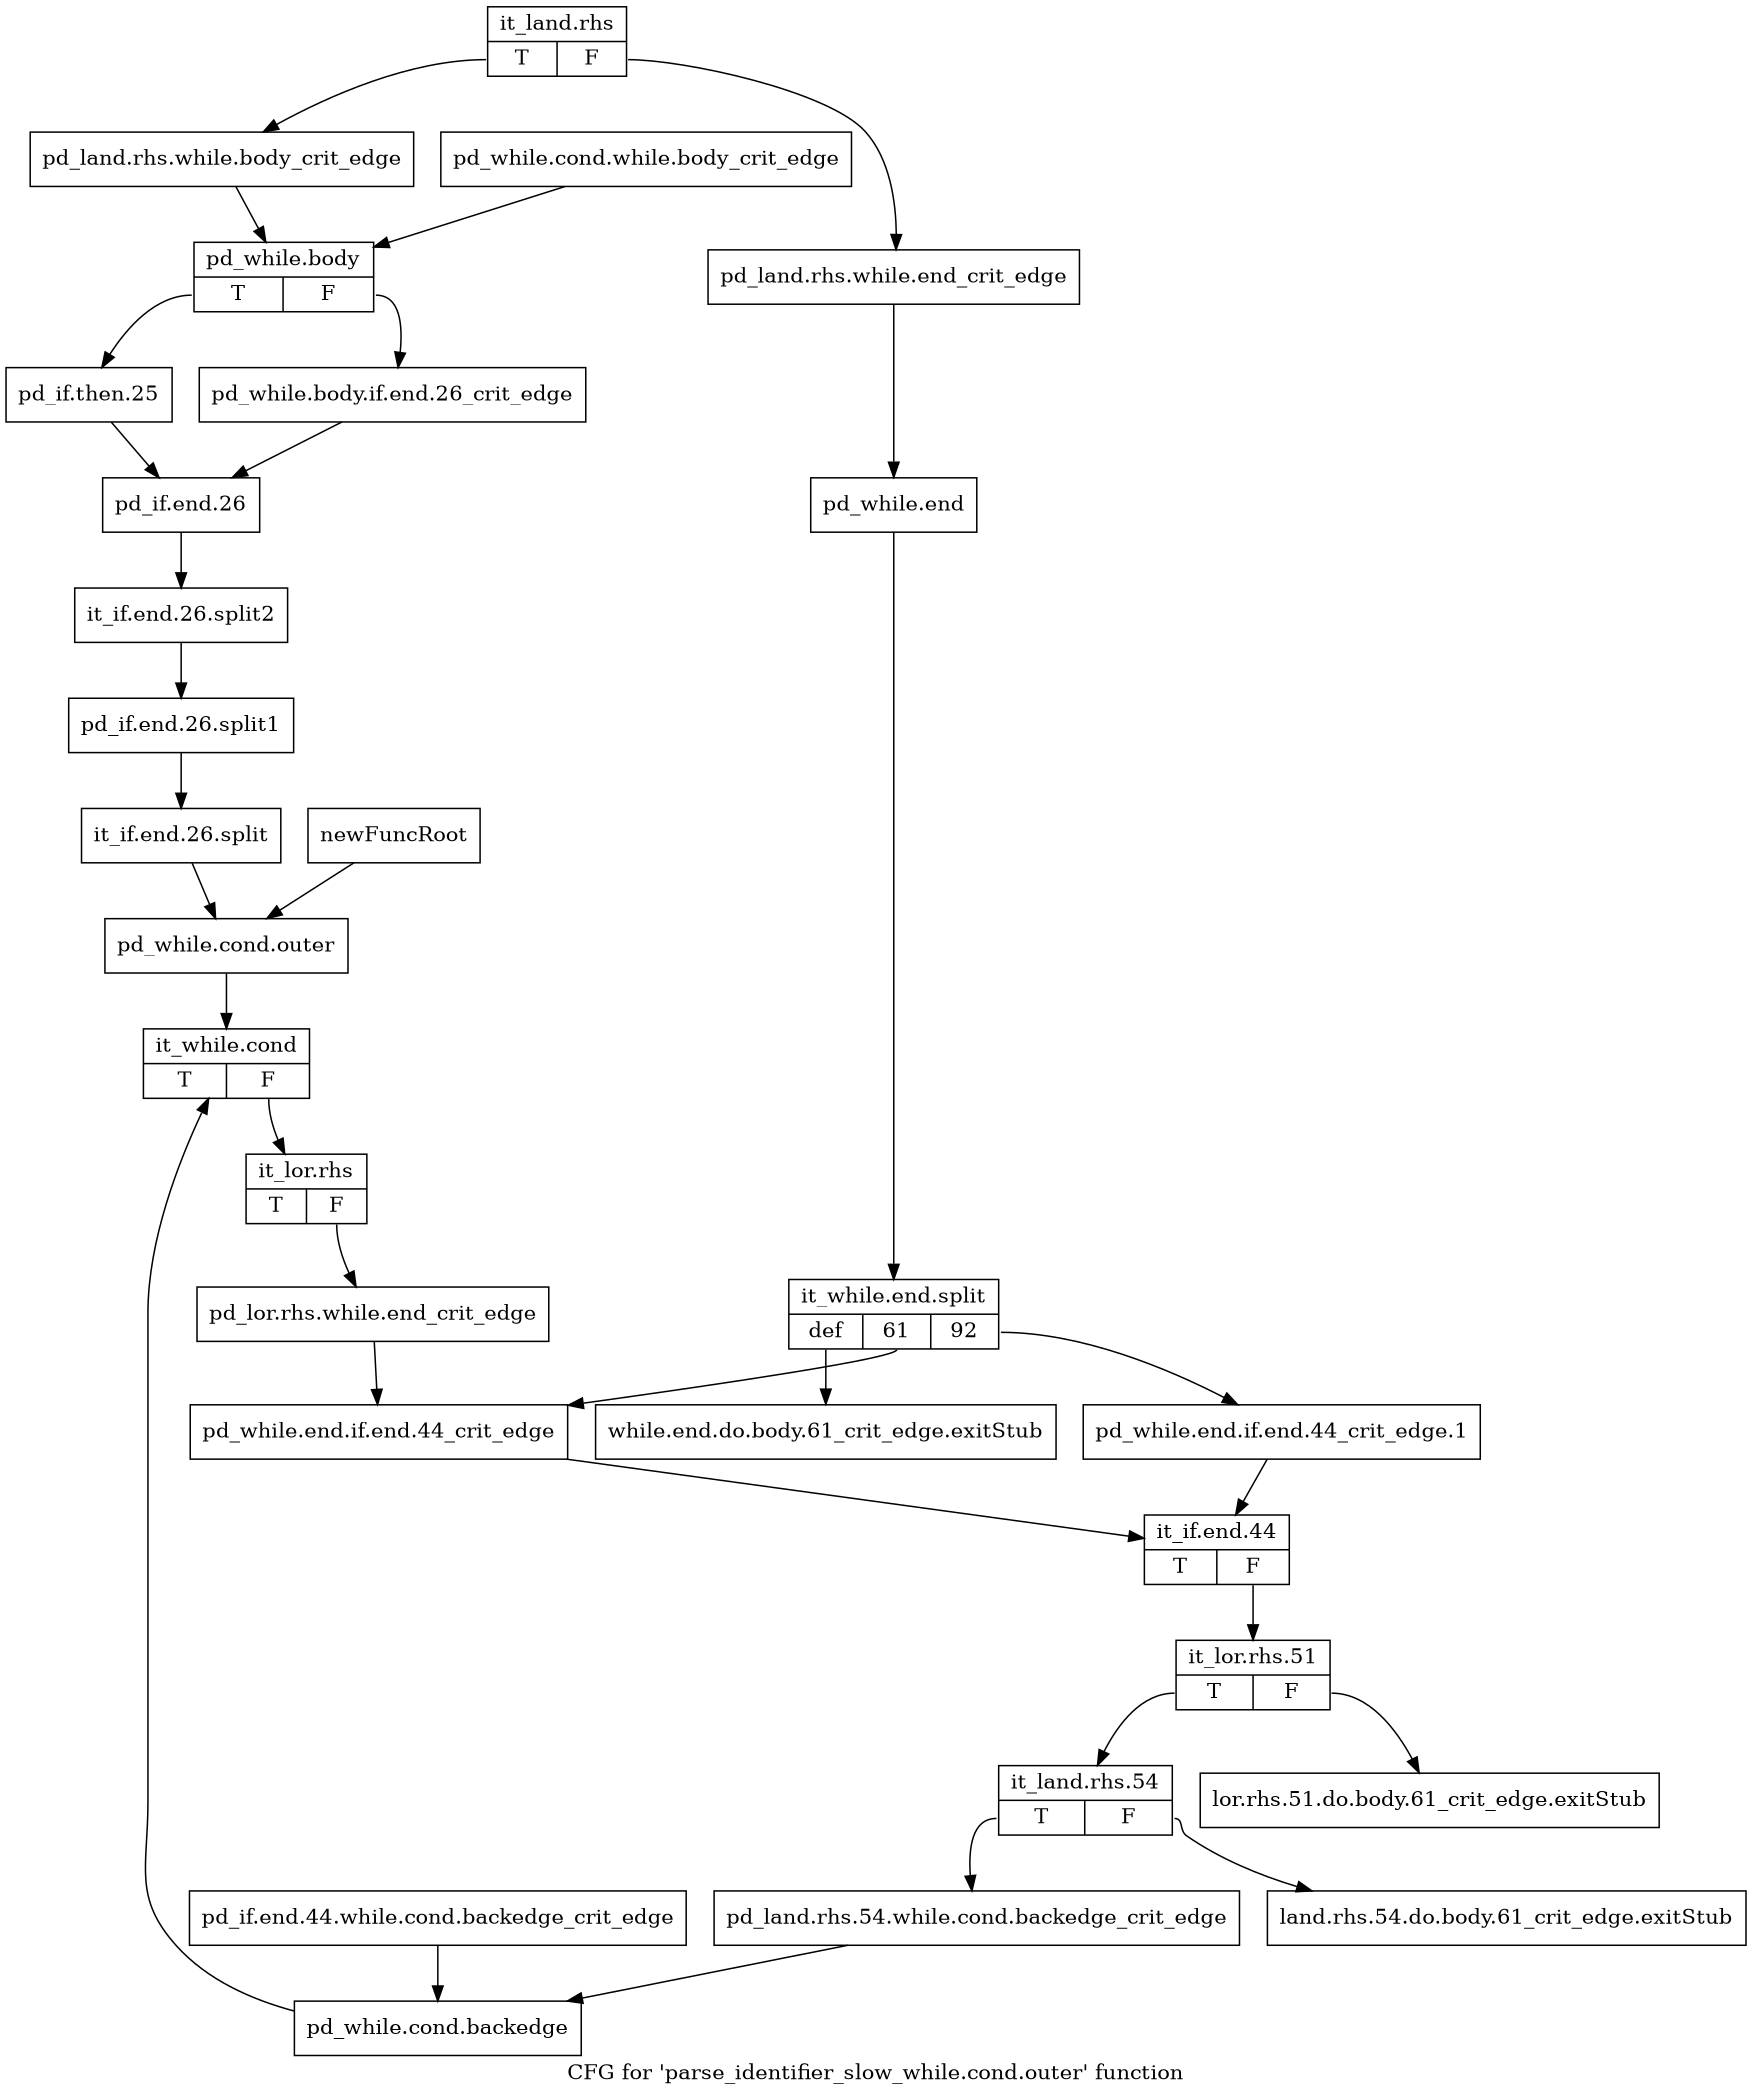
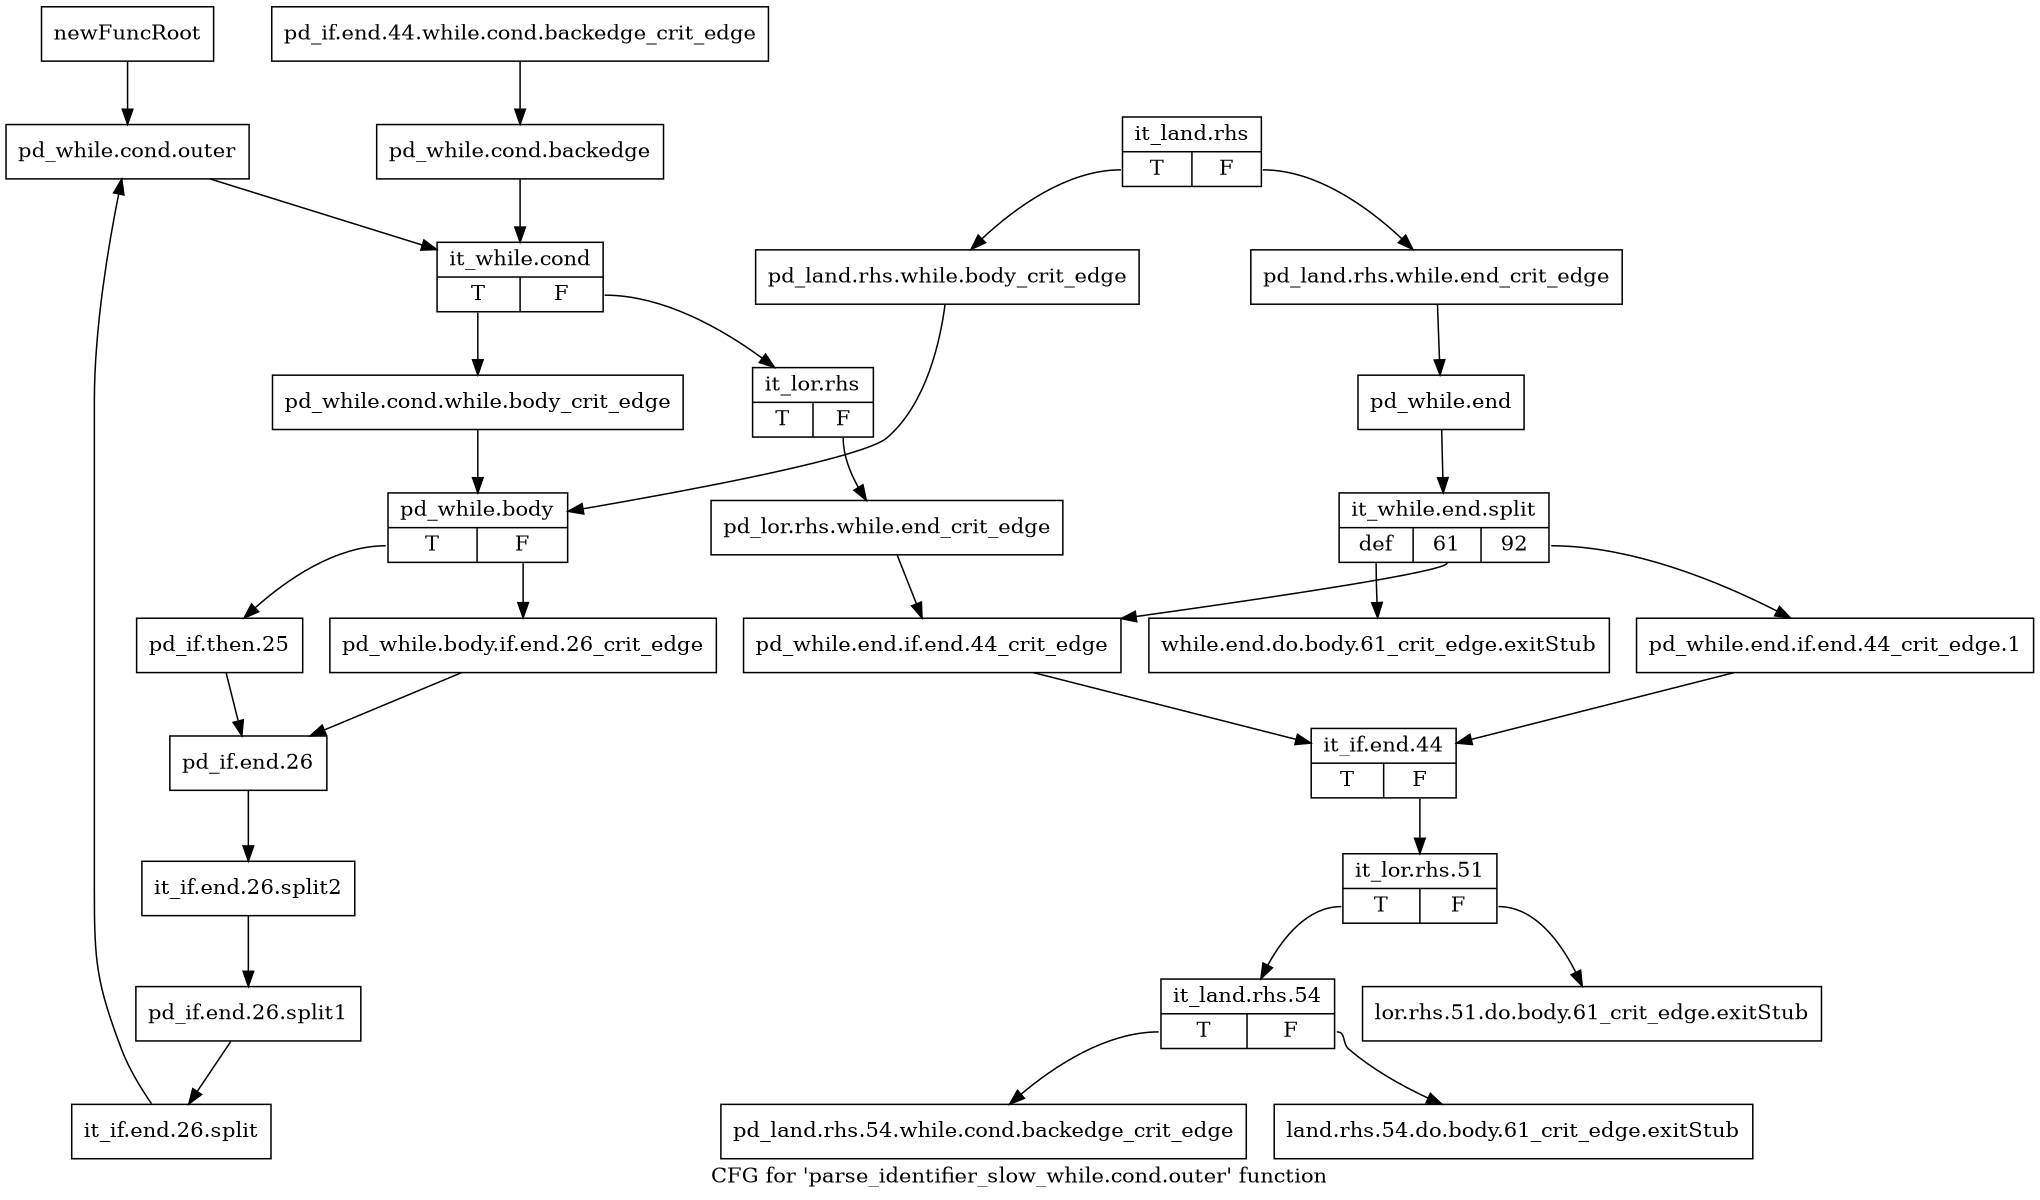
none -> (478, 336)
(715, 1972) -> none
